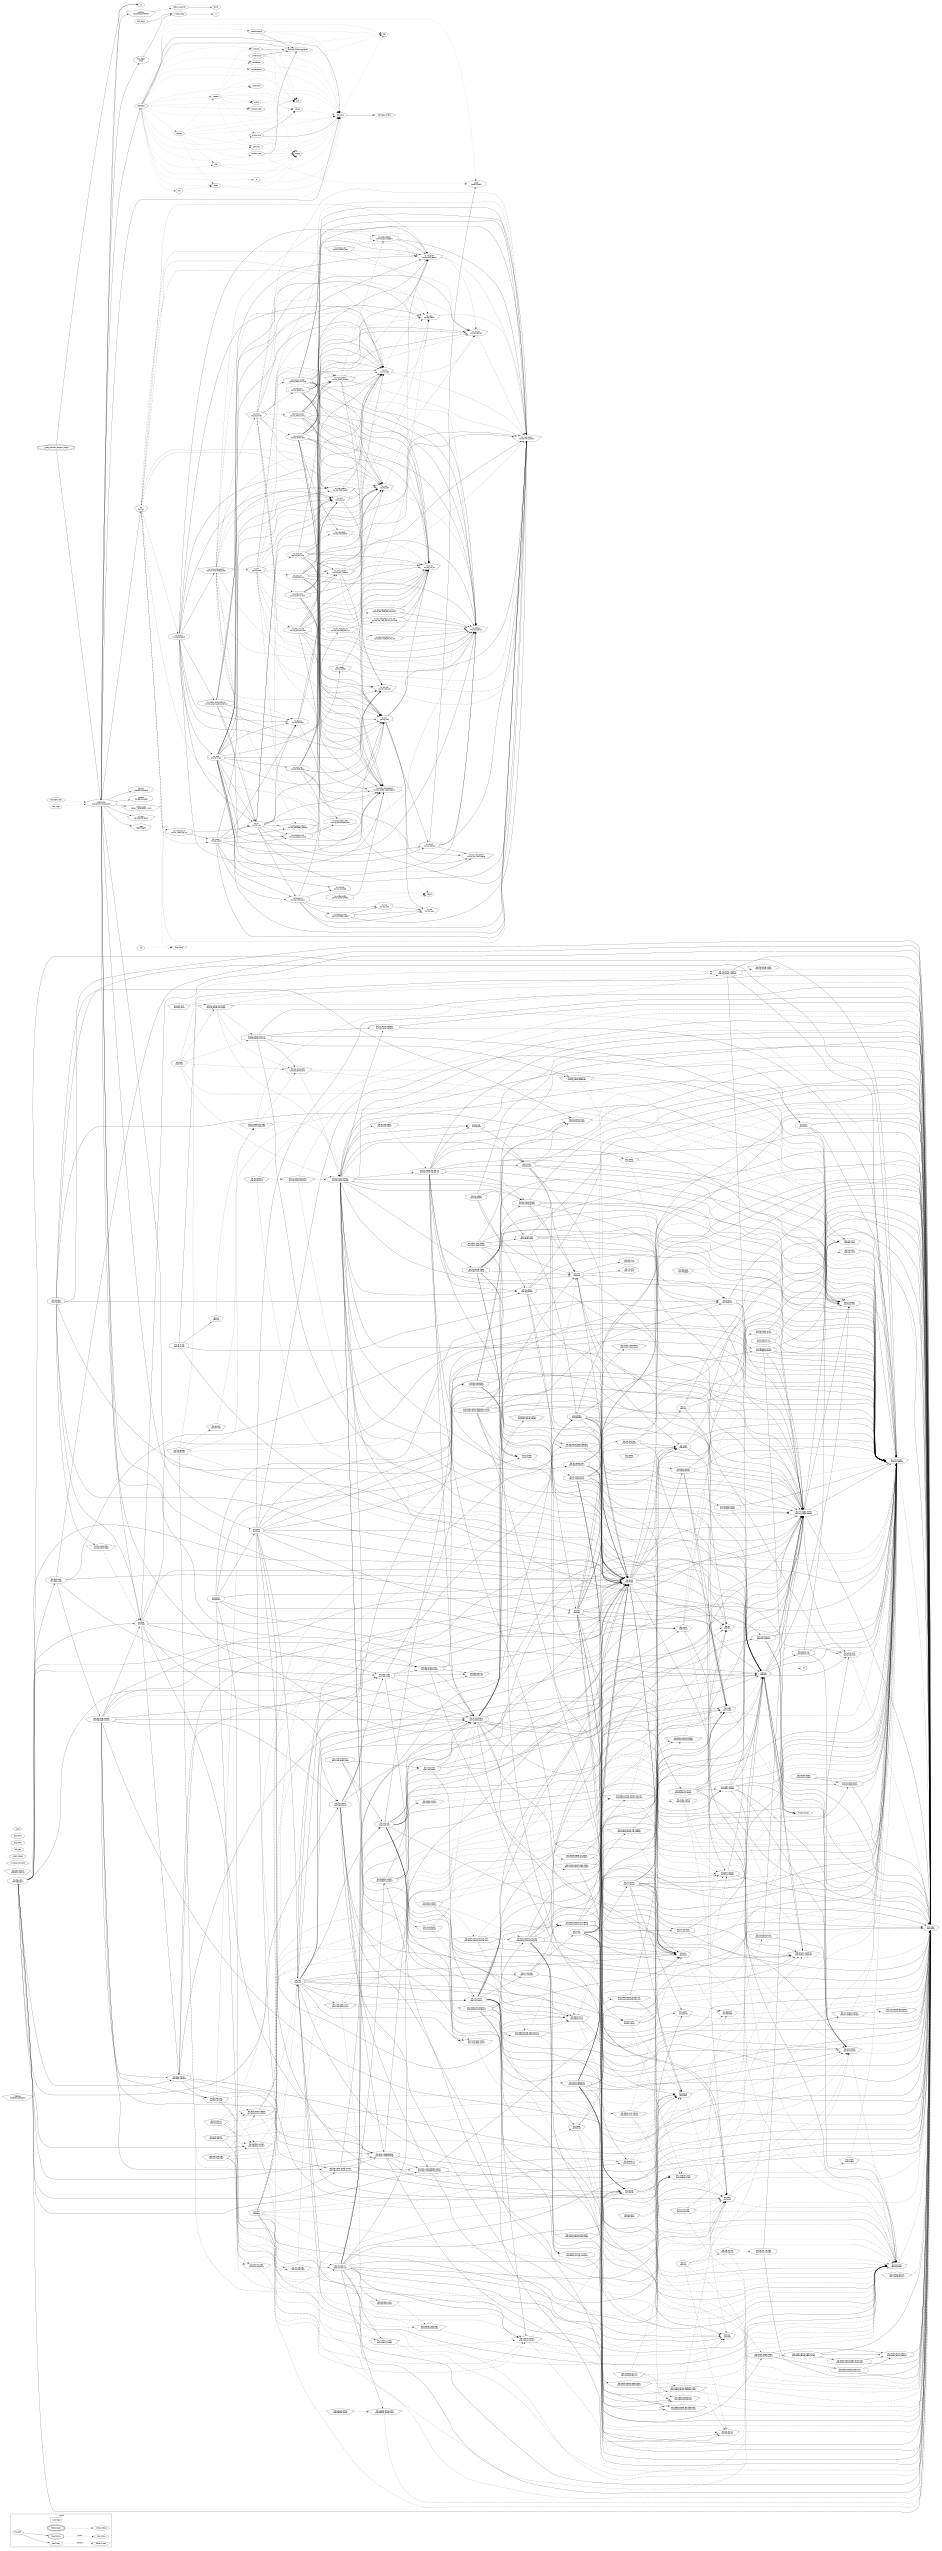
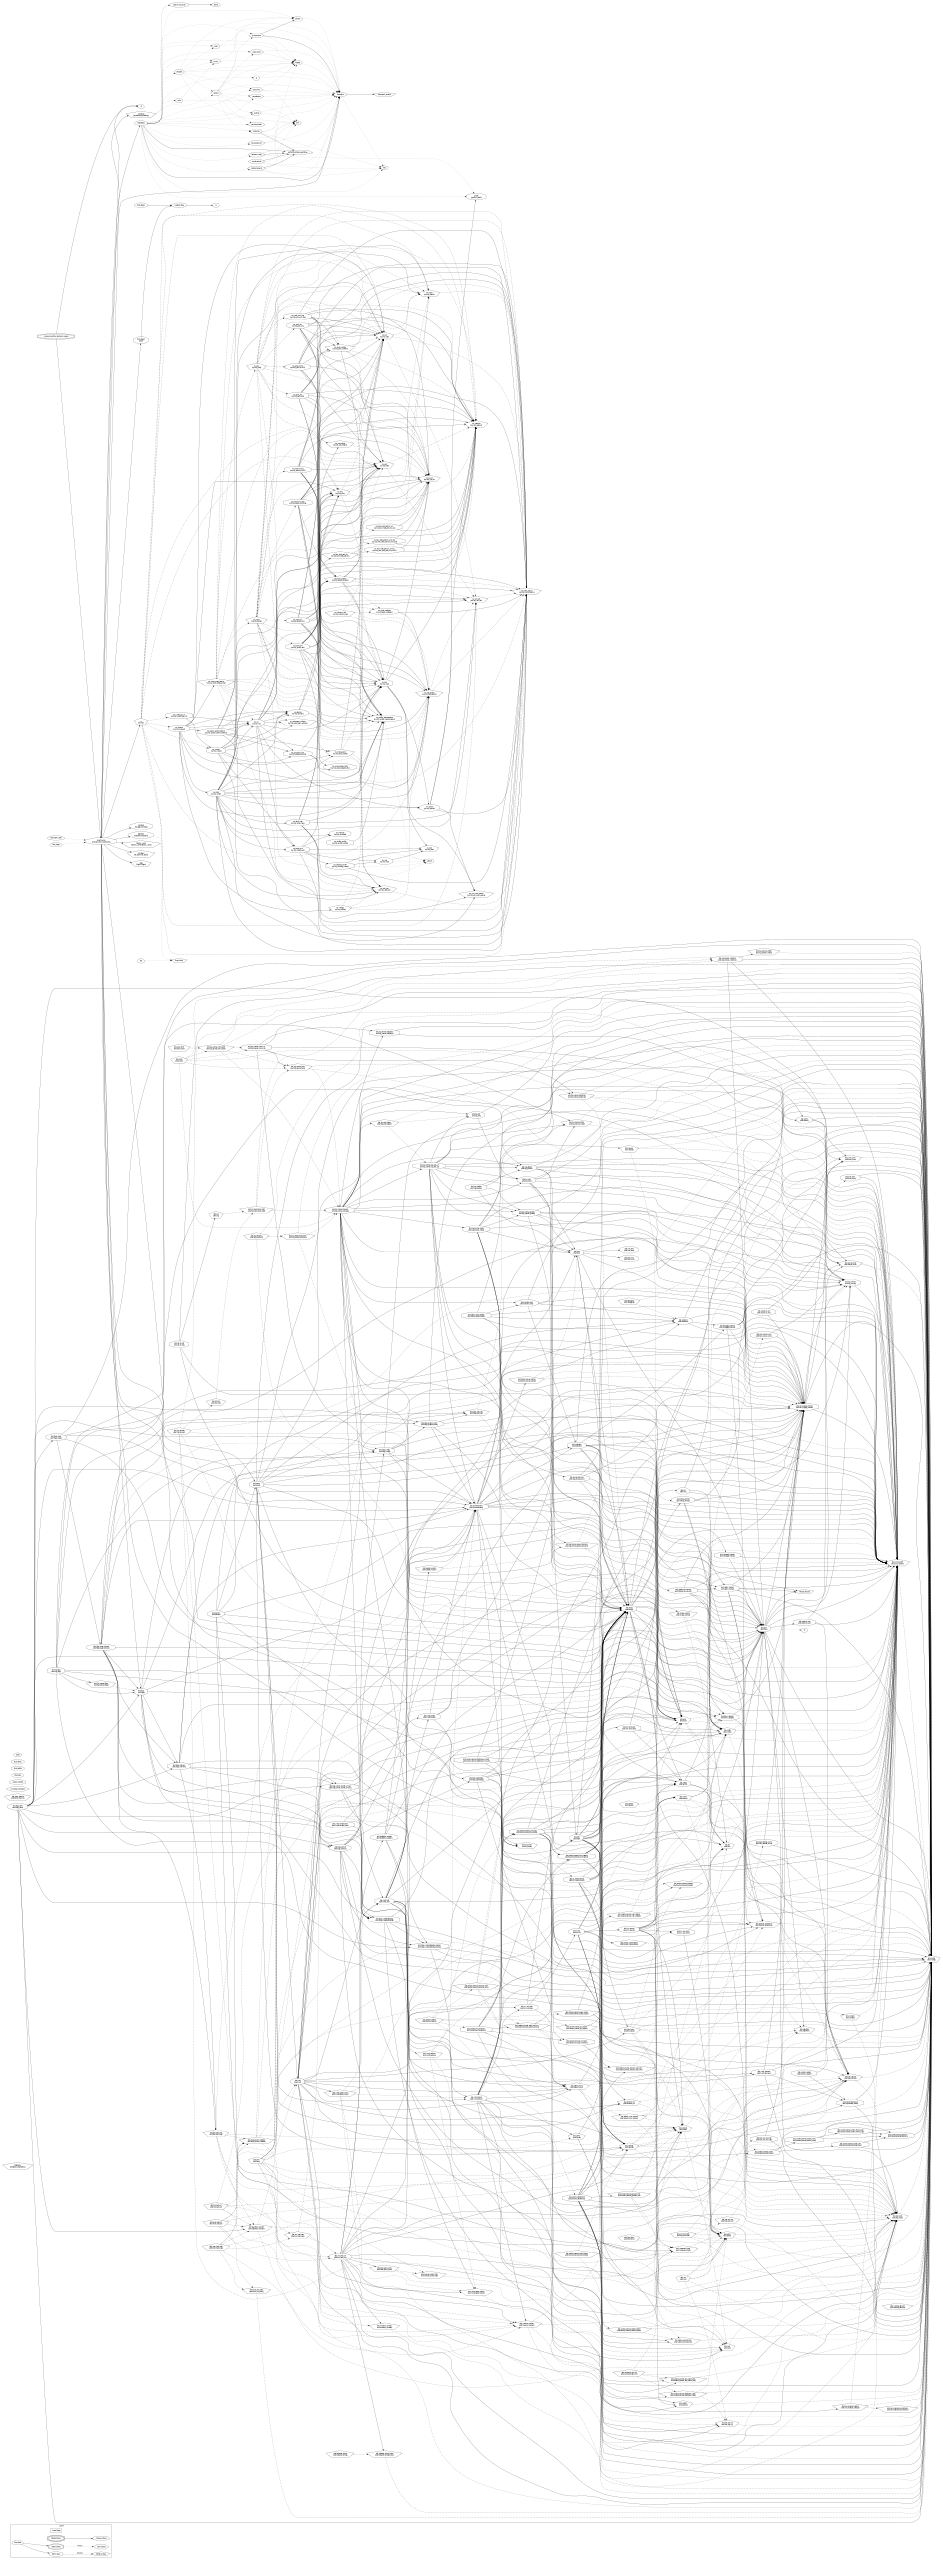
(779, 1786) -> (785, 1838)
